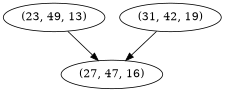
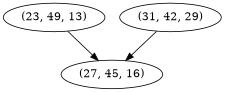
(170, 17) -> (170, 17)
(112, 74) -> (112, 74)
